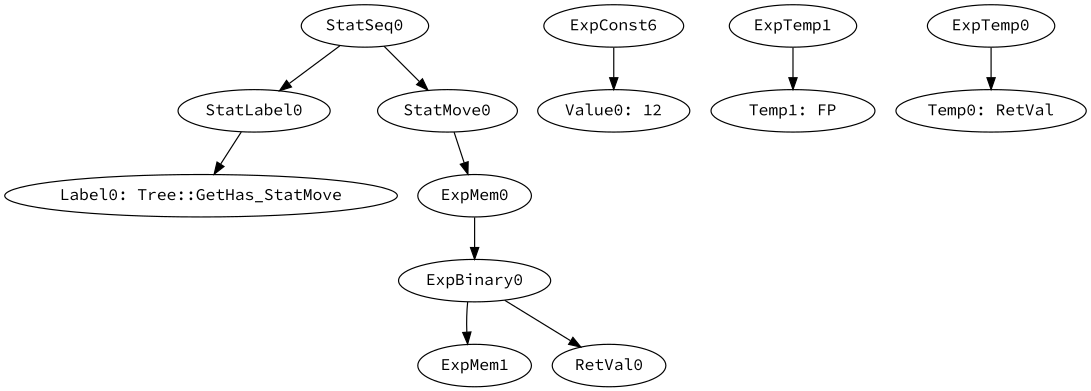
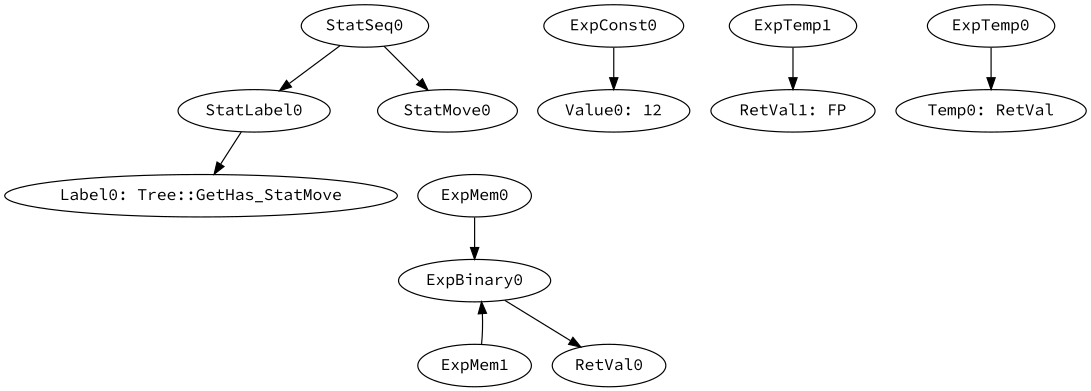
(614, 26) -> (614, 26)
(793, 111) -> (793, 111)
(459, 147) -> none
(467, 317) -> (482, 329)
